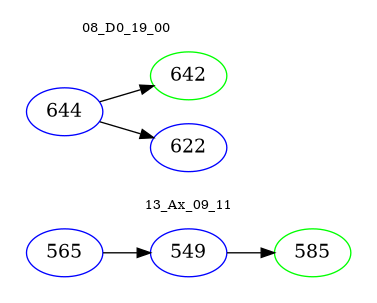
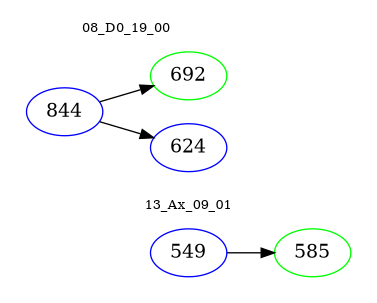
(189, 76) -> (189, 76)
(65, 112) -> (65, 112)
(189, 148) -> (189, 148)
(189, 206) -> (189, 206)
(65, 253) -> none
